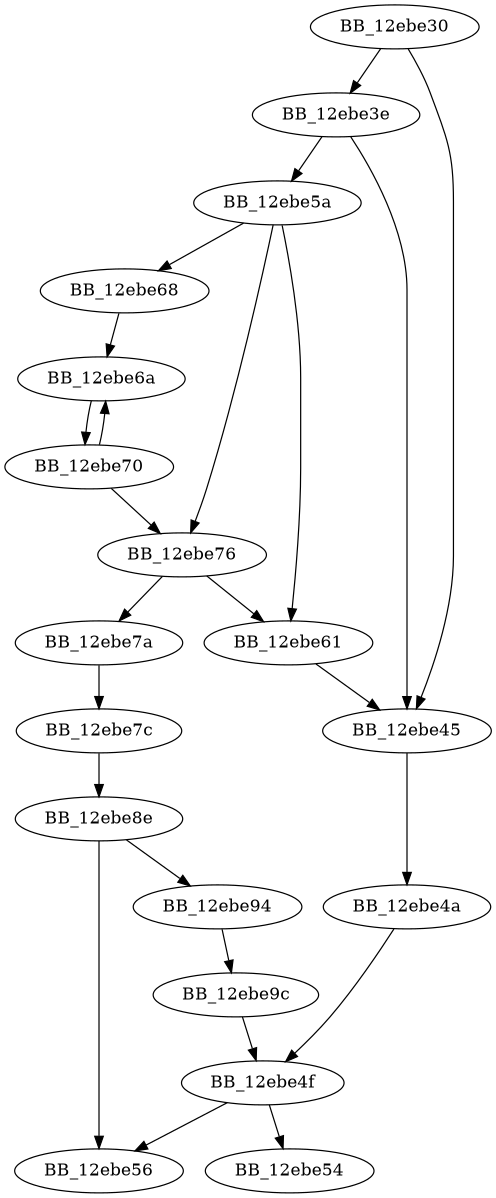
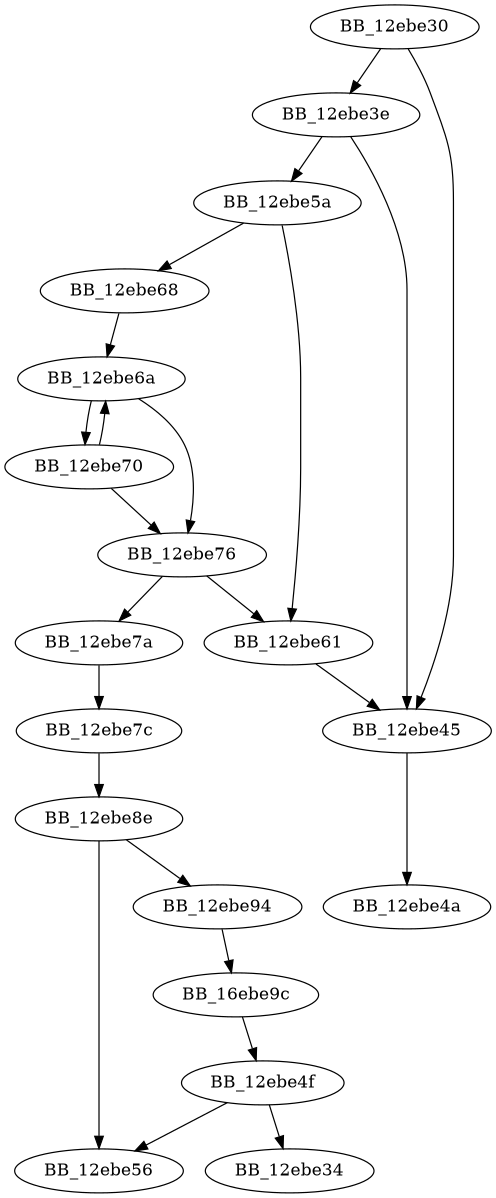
(238, 374) -> (187, 450)
(348, 994) -> none
(236, 995) -> (236, 995)
(290, 1171) -> (290, 1171)
